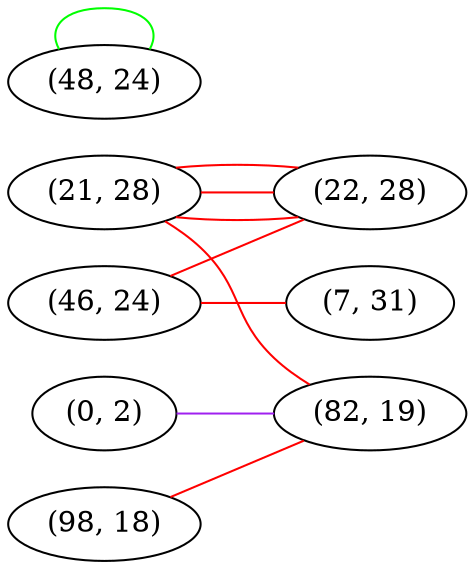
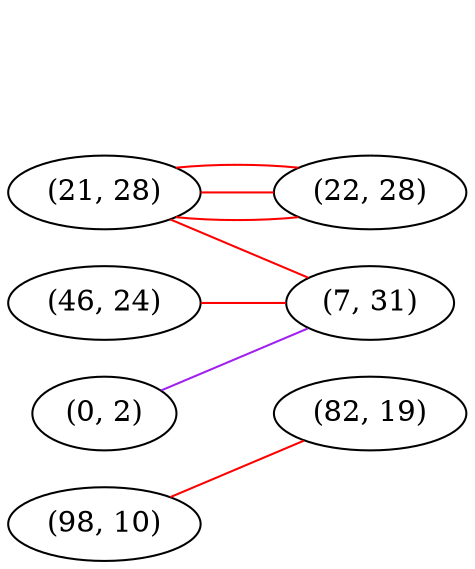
(104, 82) -> none
(237, 248) -> none
(230, 288) -> (239, 249)
(225, 414) -> (235, 359)
(104, 524) -> (104, 524)
